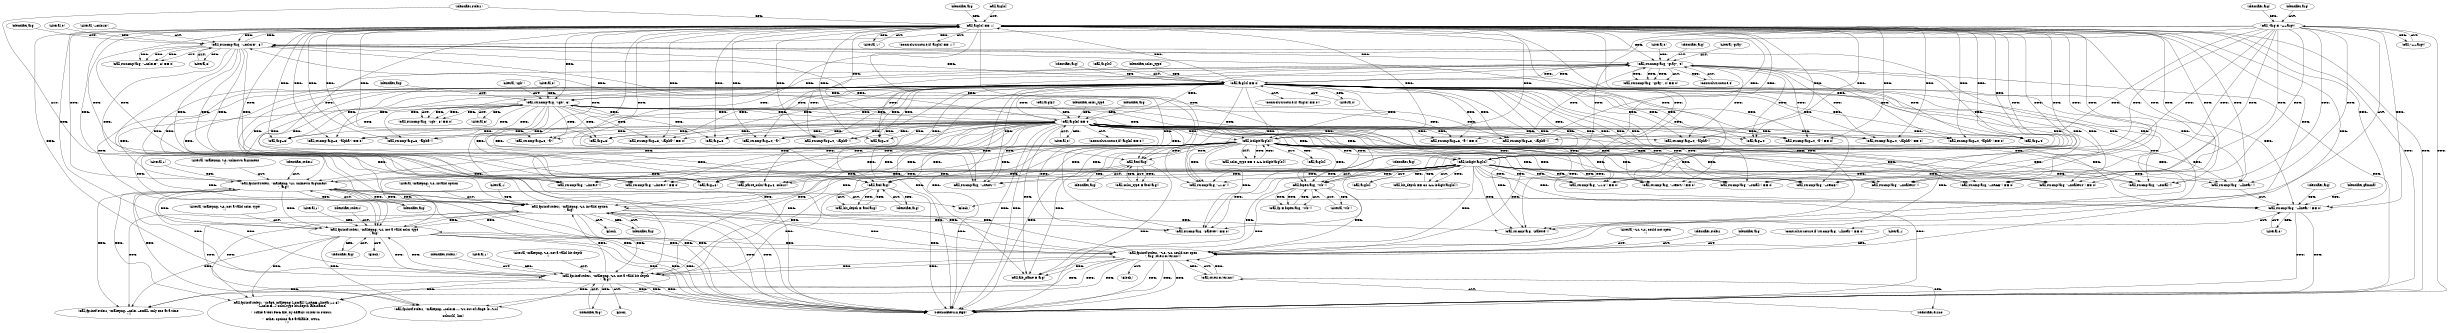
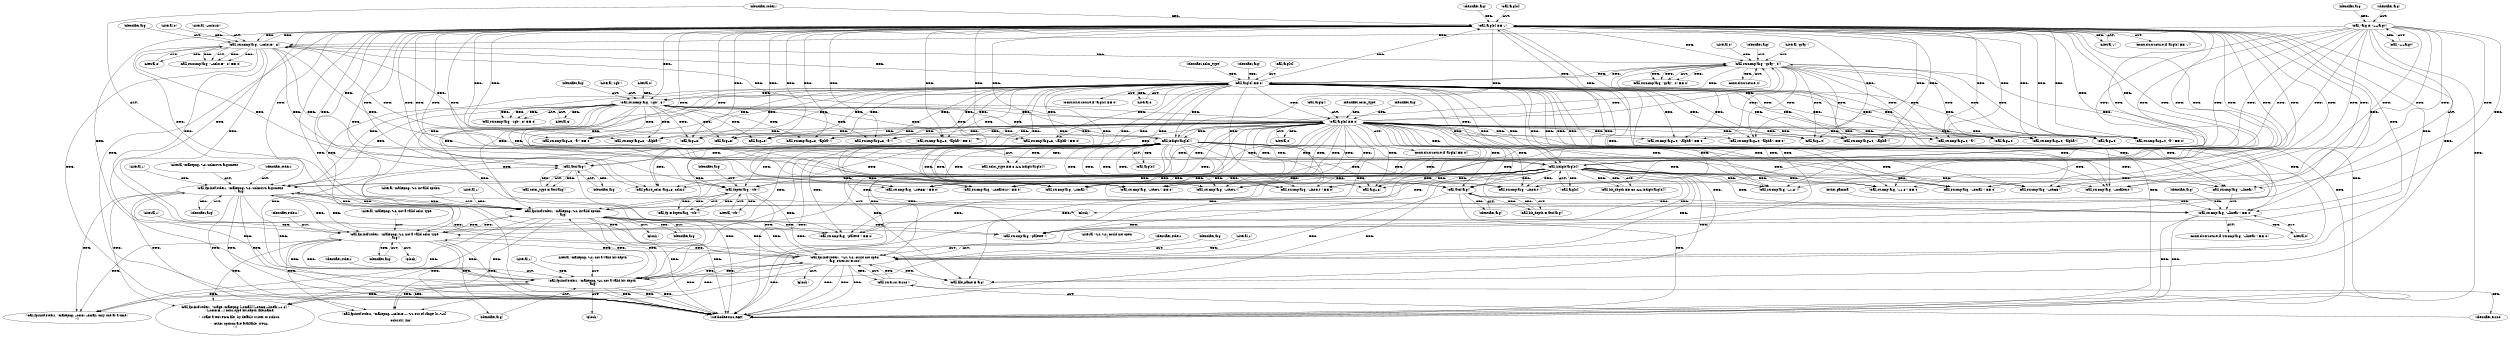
(401, 95) -> (1407, 171)
(1067, 112) -> (1336, 112)
(2361, 185) -> (1838, 190)
